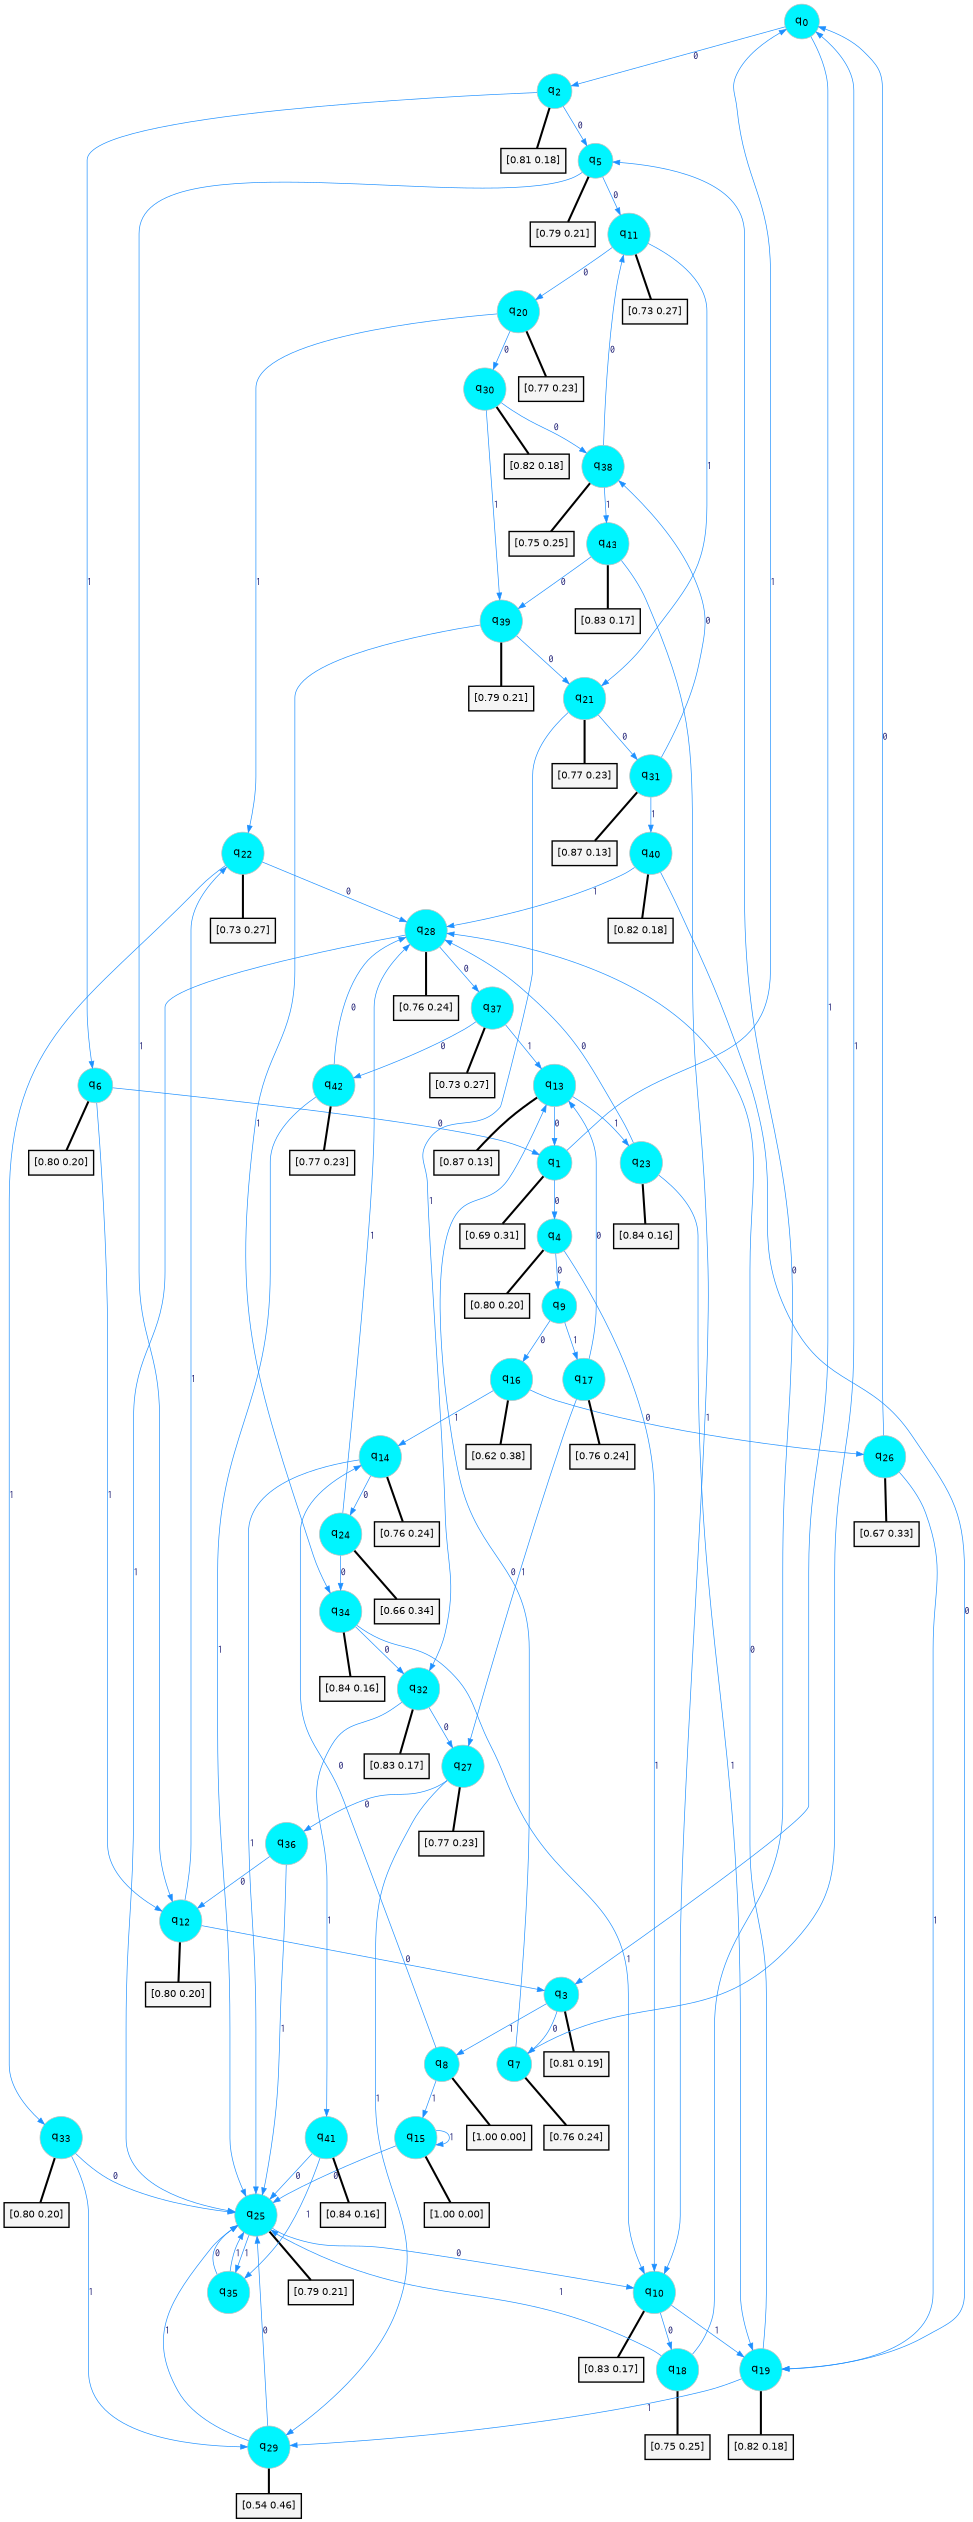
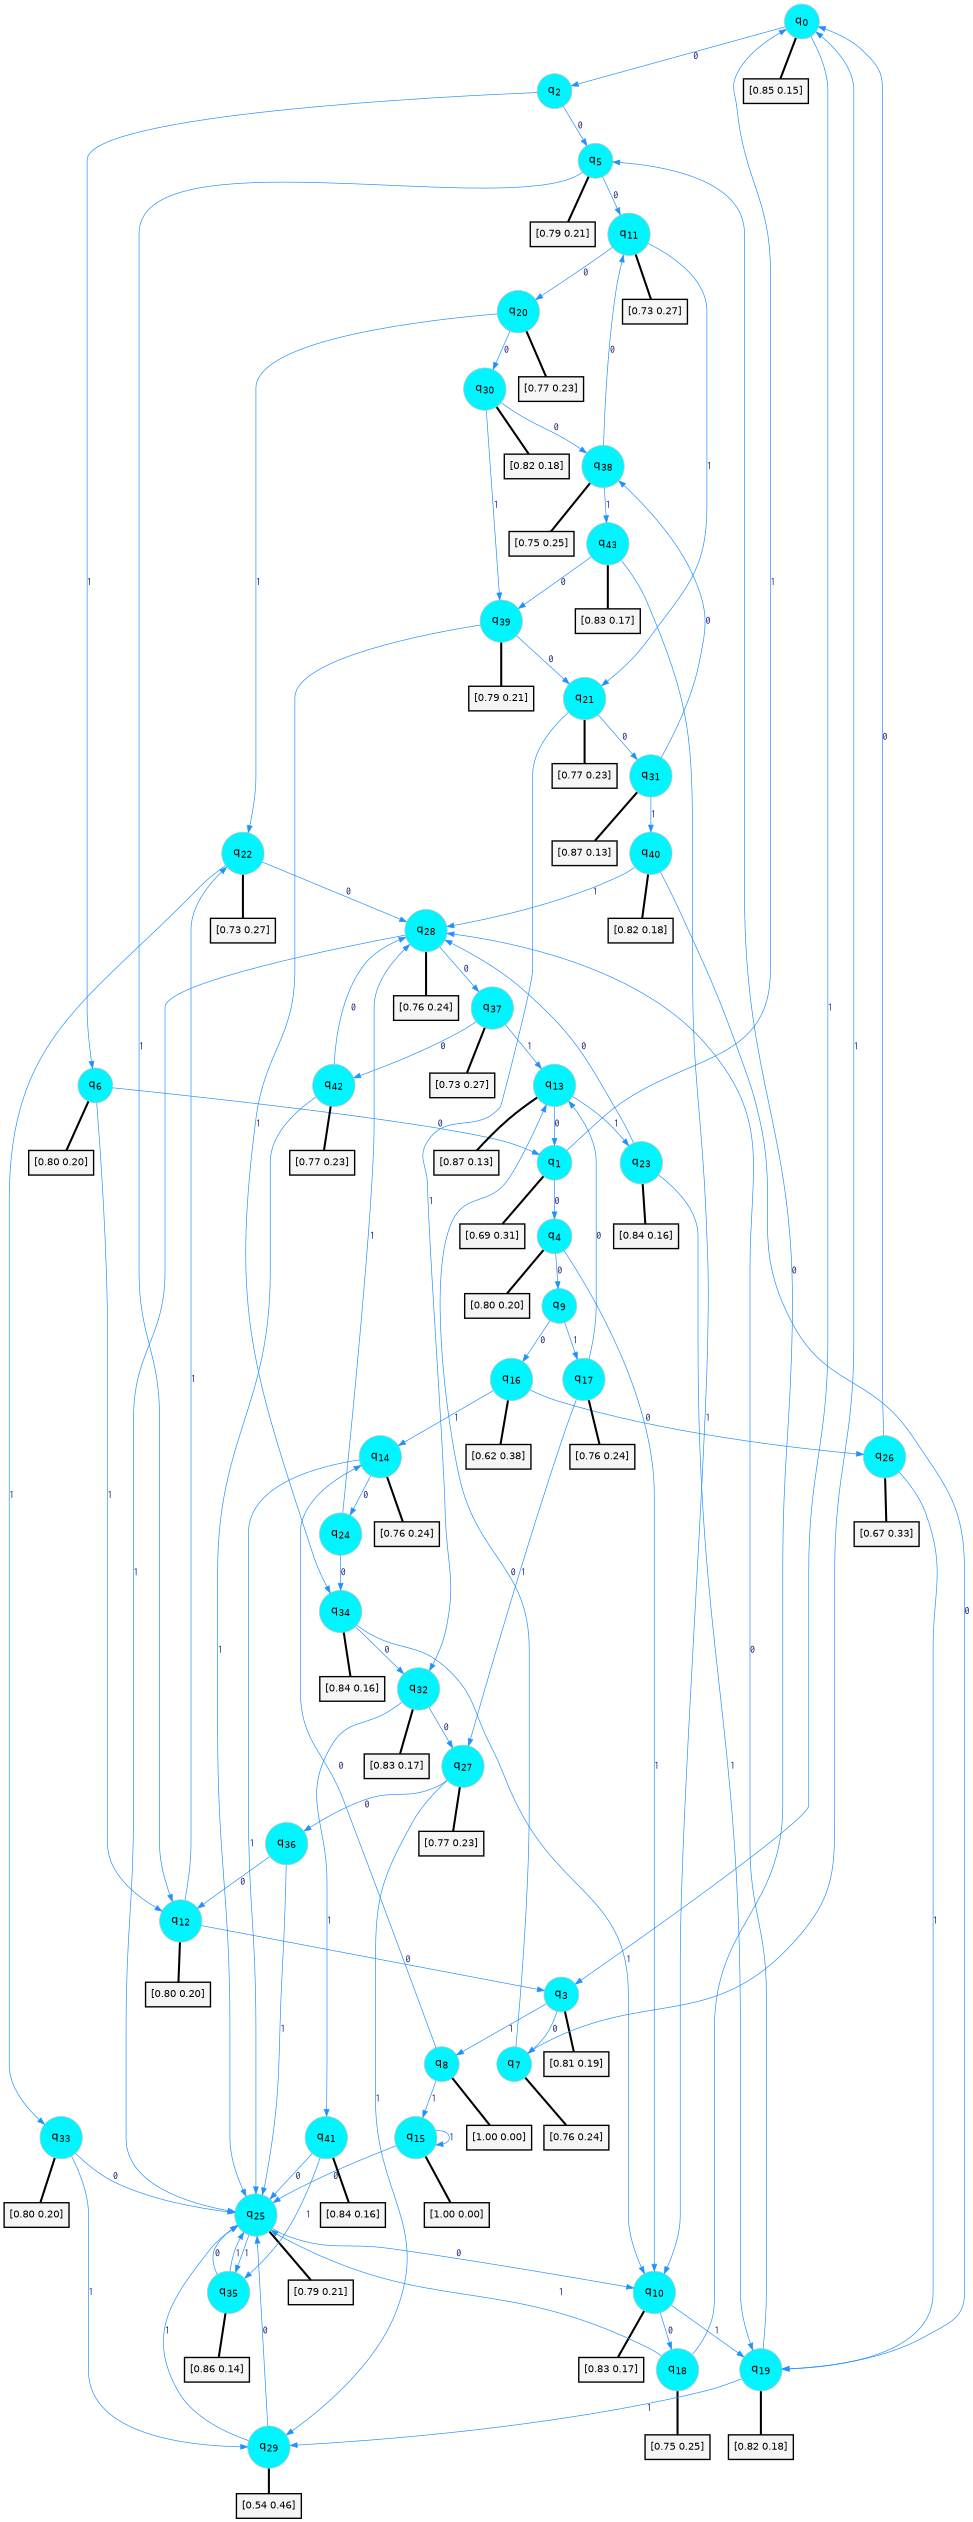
none -> (776, 91)
(533, 161) -> none
(407, 1612) -> none
none -> (217, 2370)
